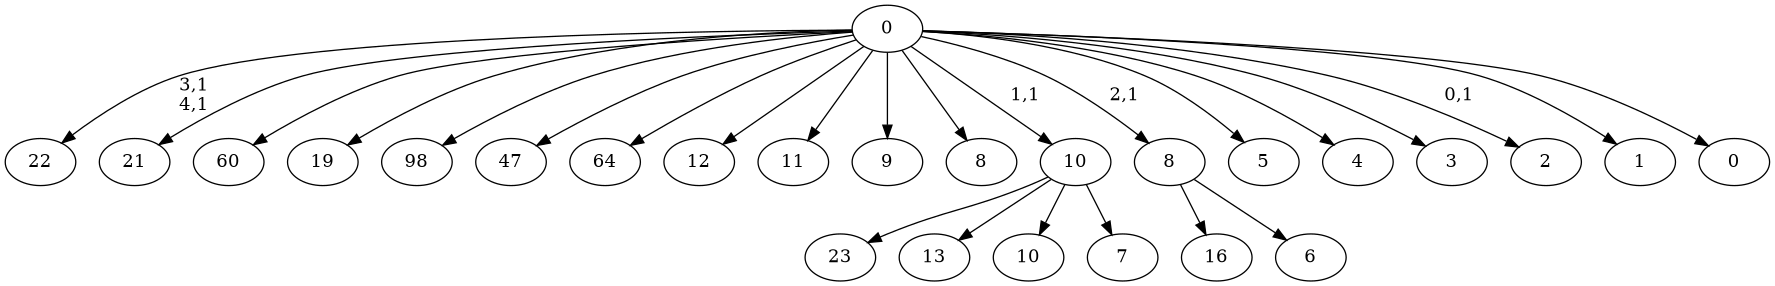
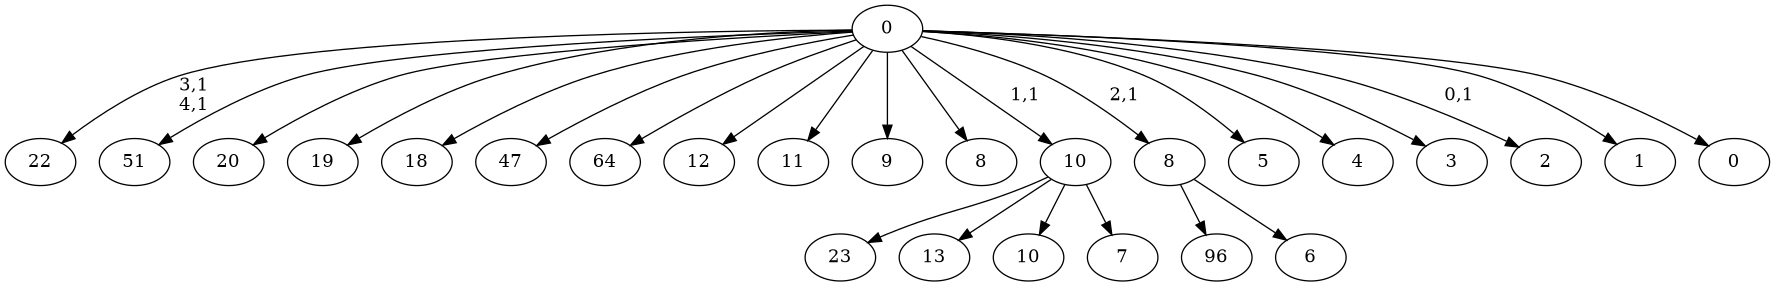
(135, 162) -> (135, 162)
(229, 162) -> (229, 162)
(417, 162) -> (417, 162)
(1217, 257) -> (1217, 257)
